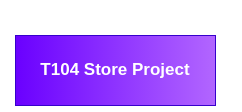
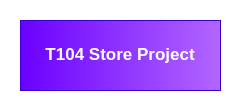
(116, 71) -> (121, 56)
